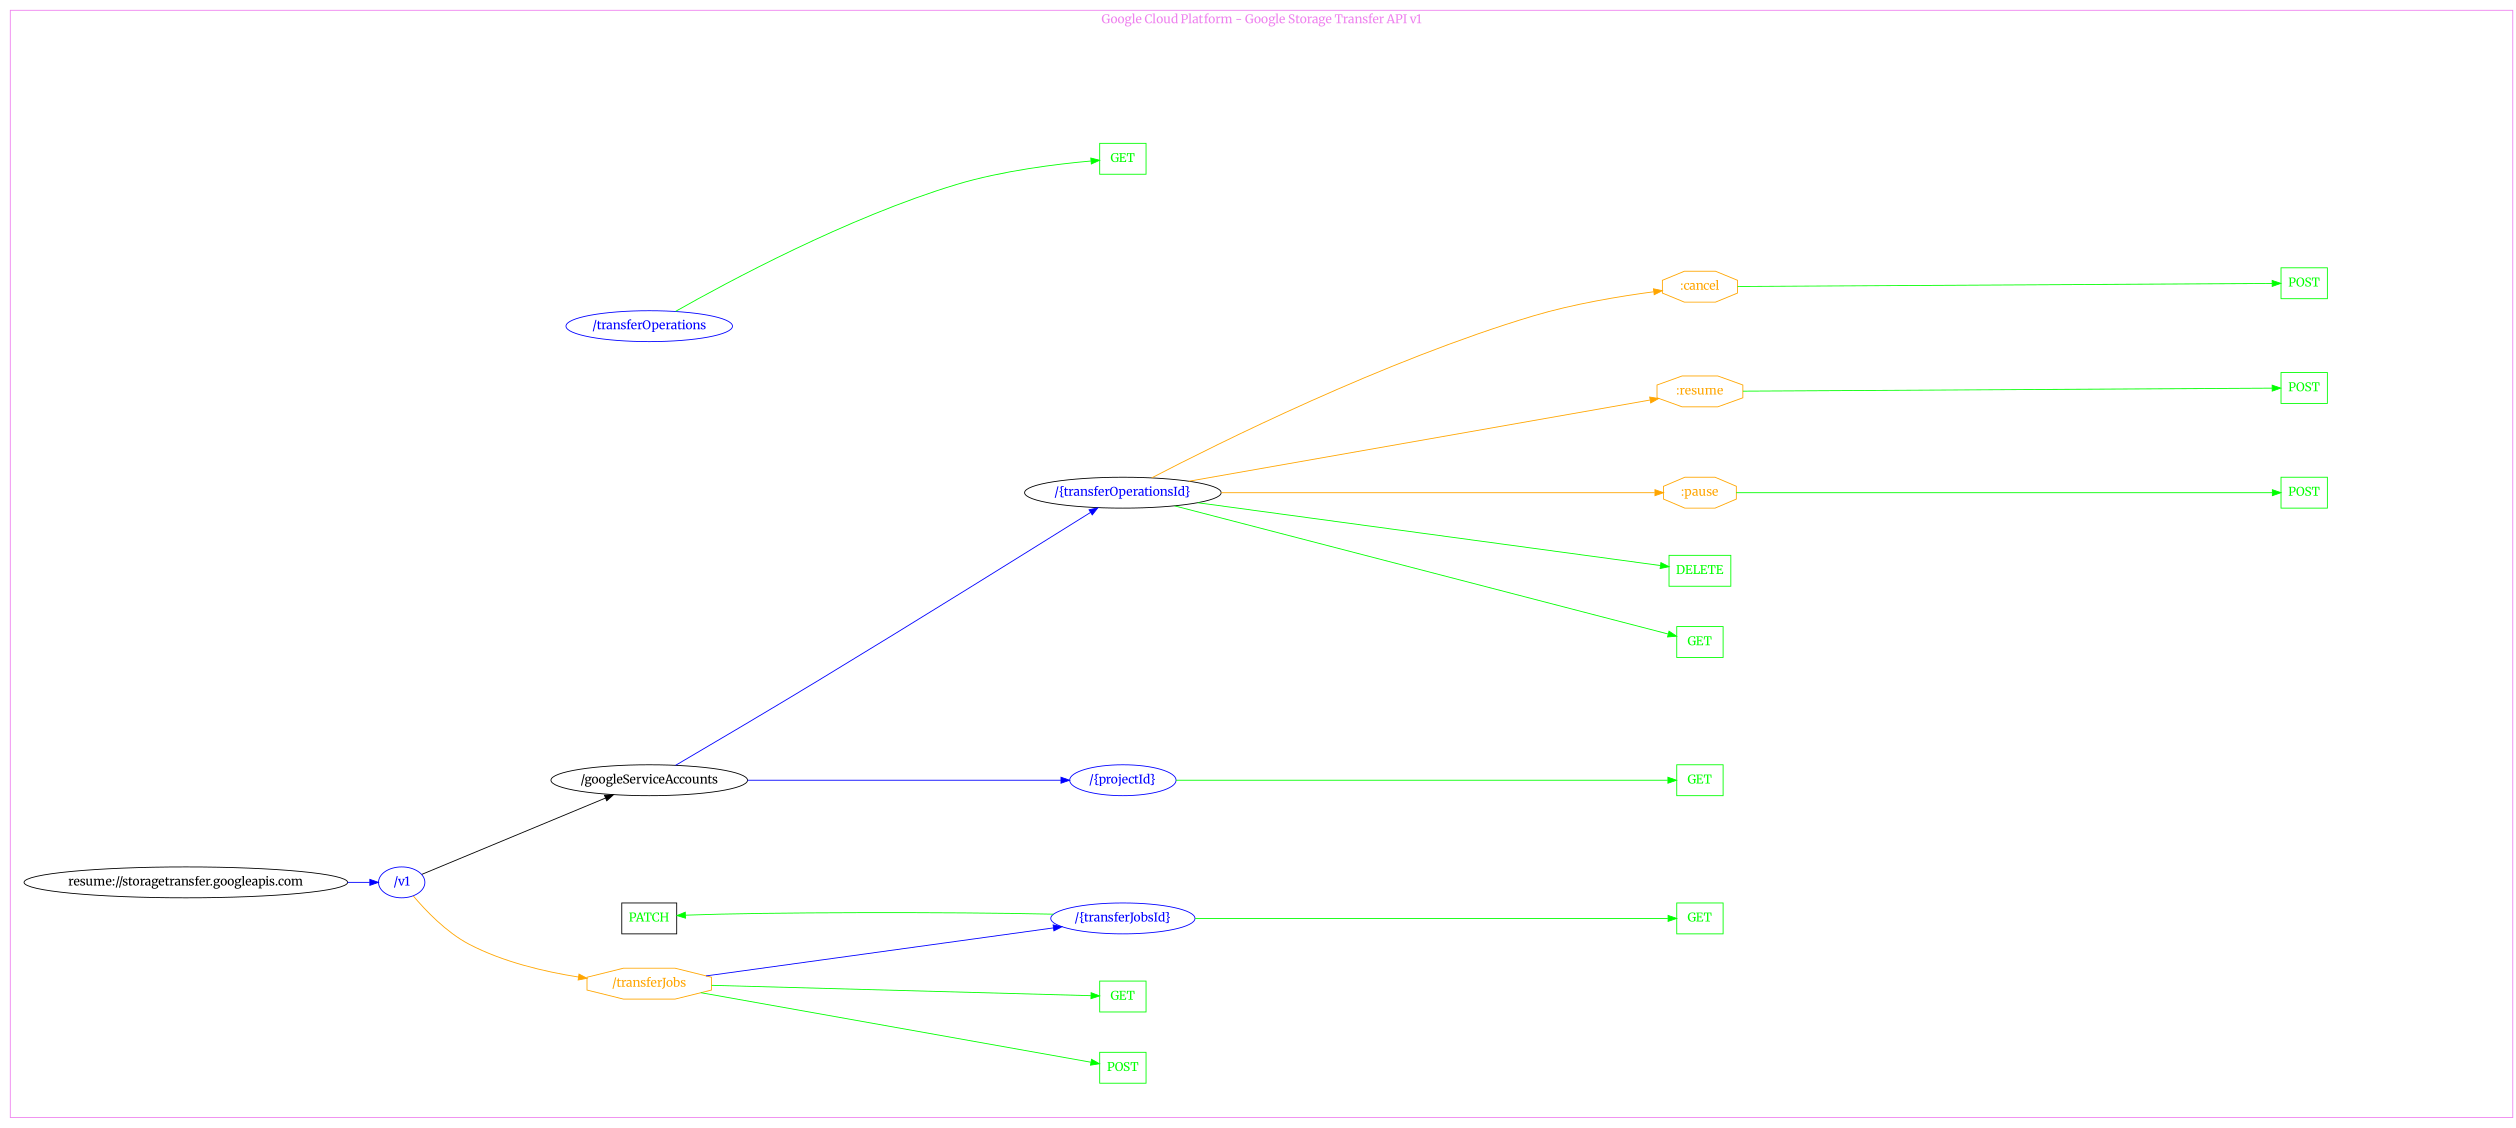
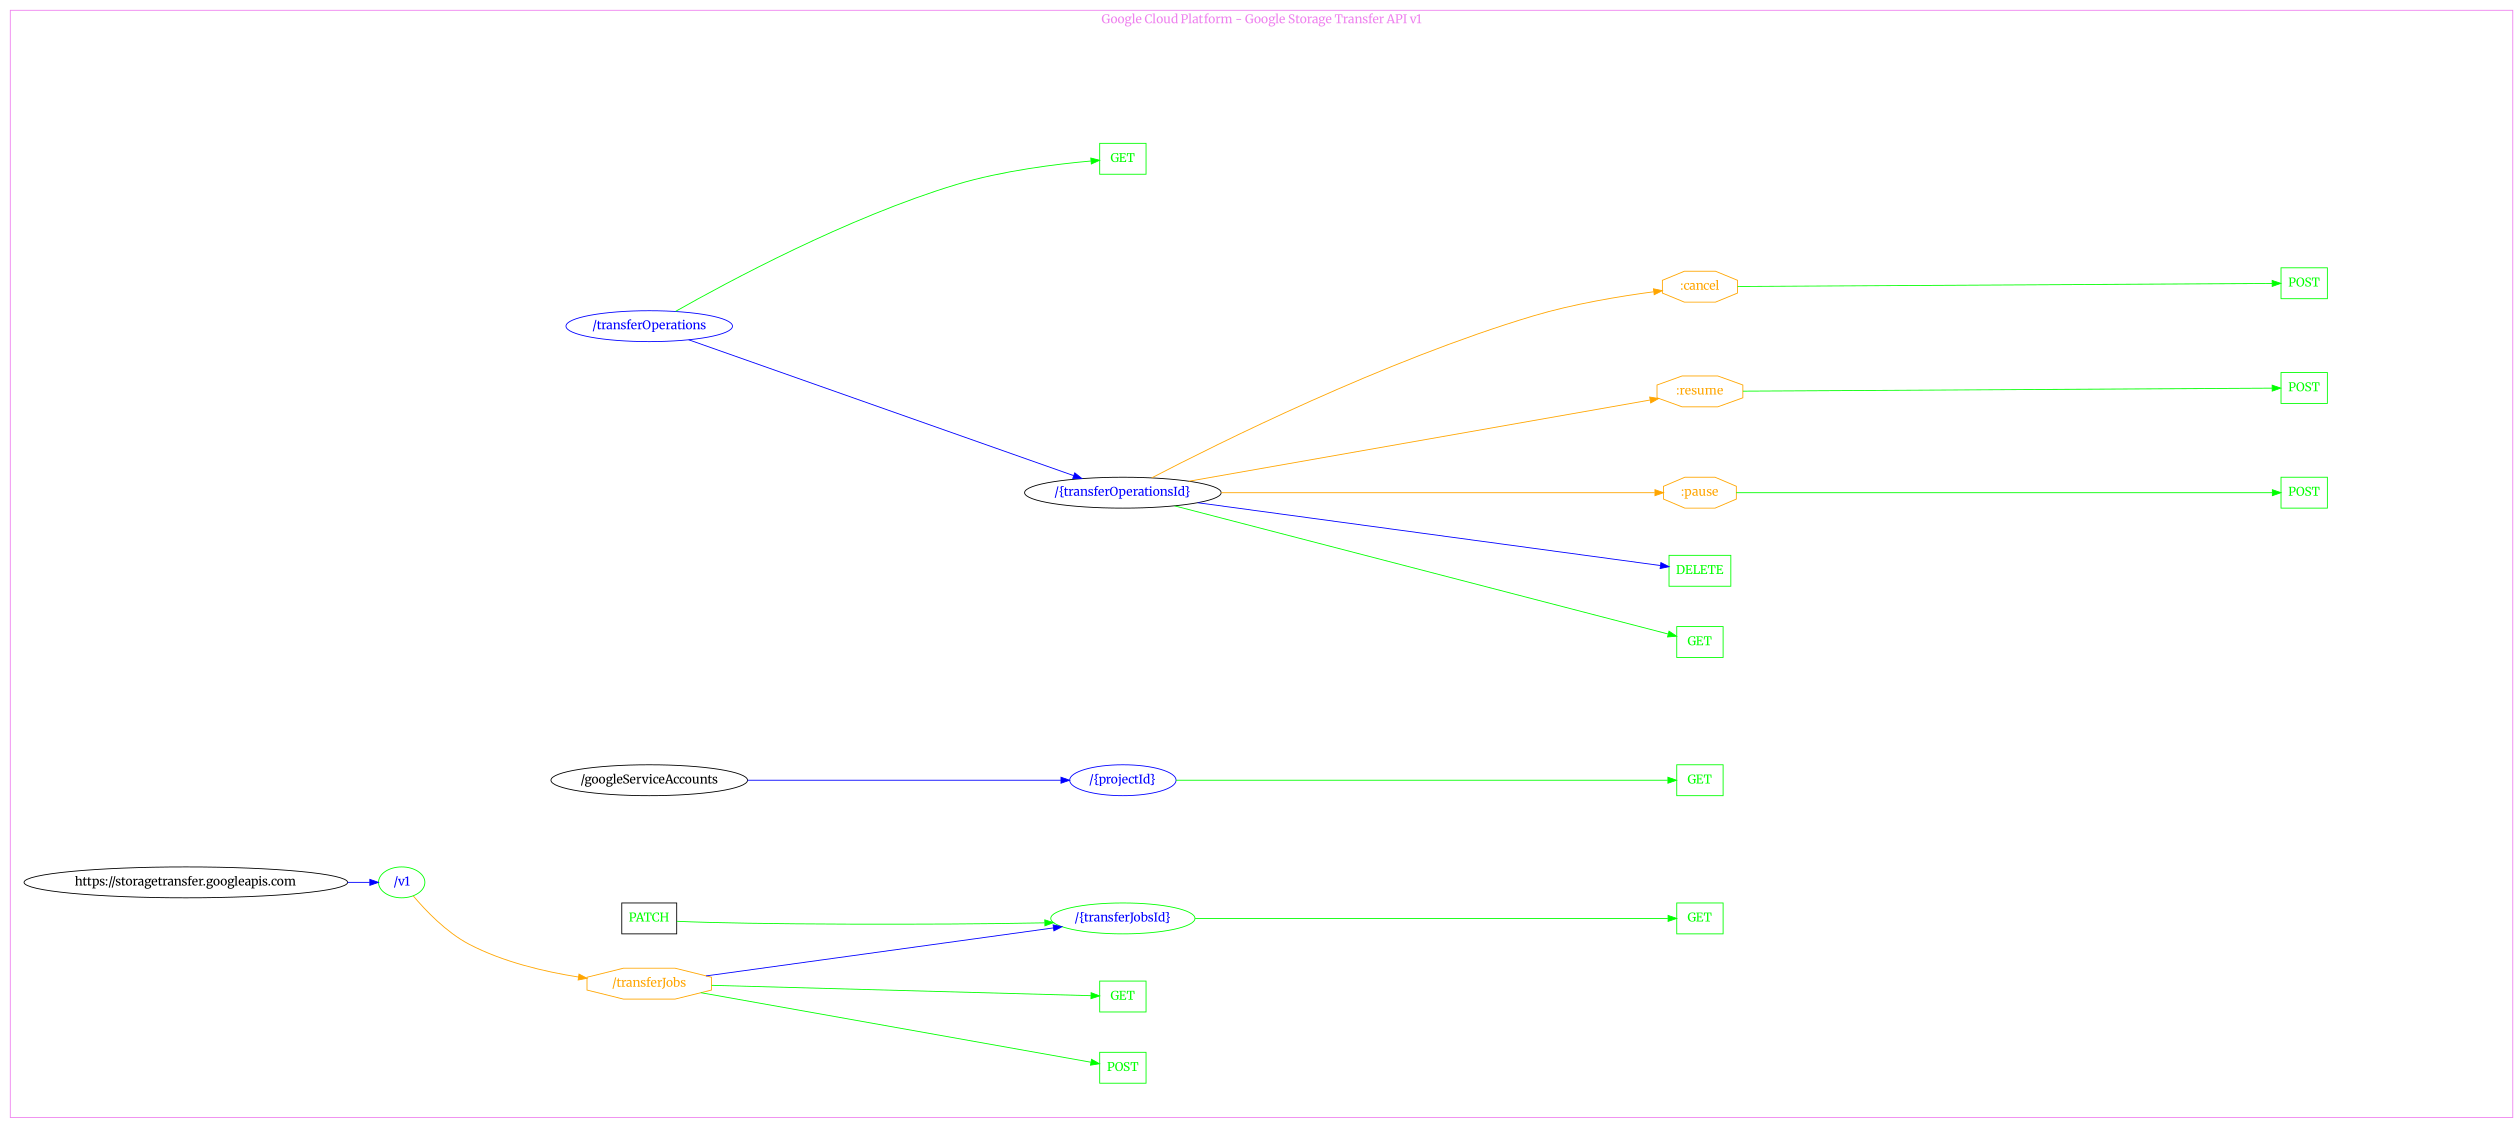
(1429, 534) -> (1429, 534)
(884, 640) -> (881, 408)
(514, 836) -> none
(186, 882) -> (186, 882)
(402, 882) -> (402, 882)
(869, 913) -> (861, 924)
(1123, 918) -> (1123, 918)
